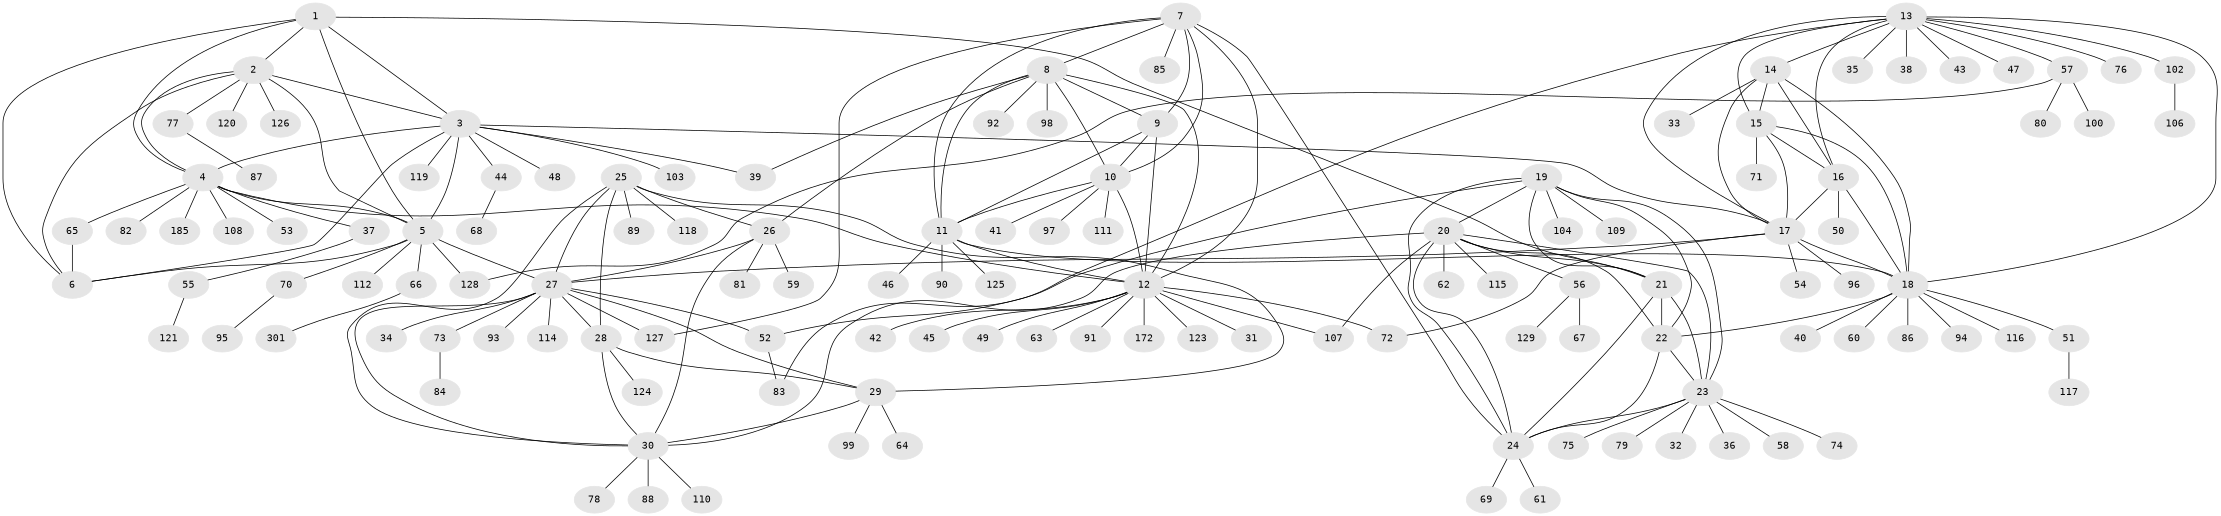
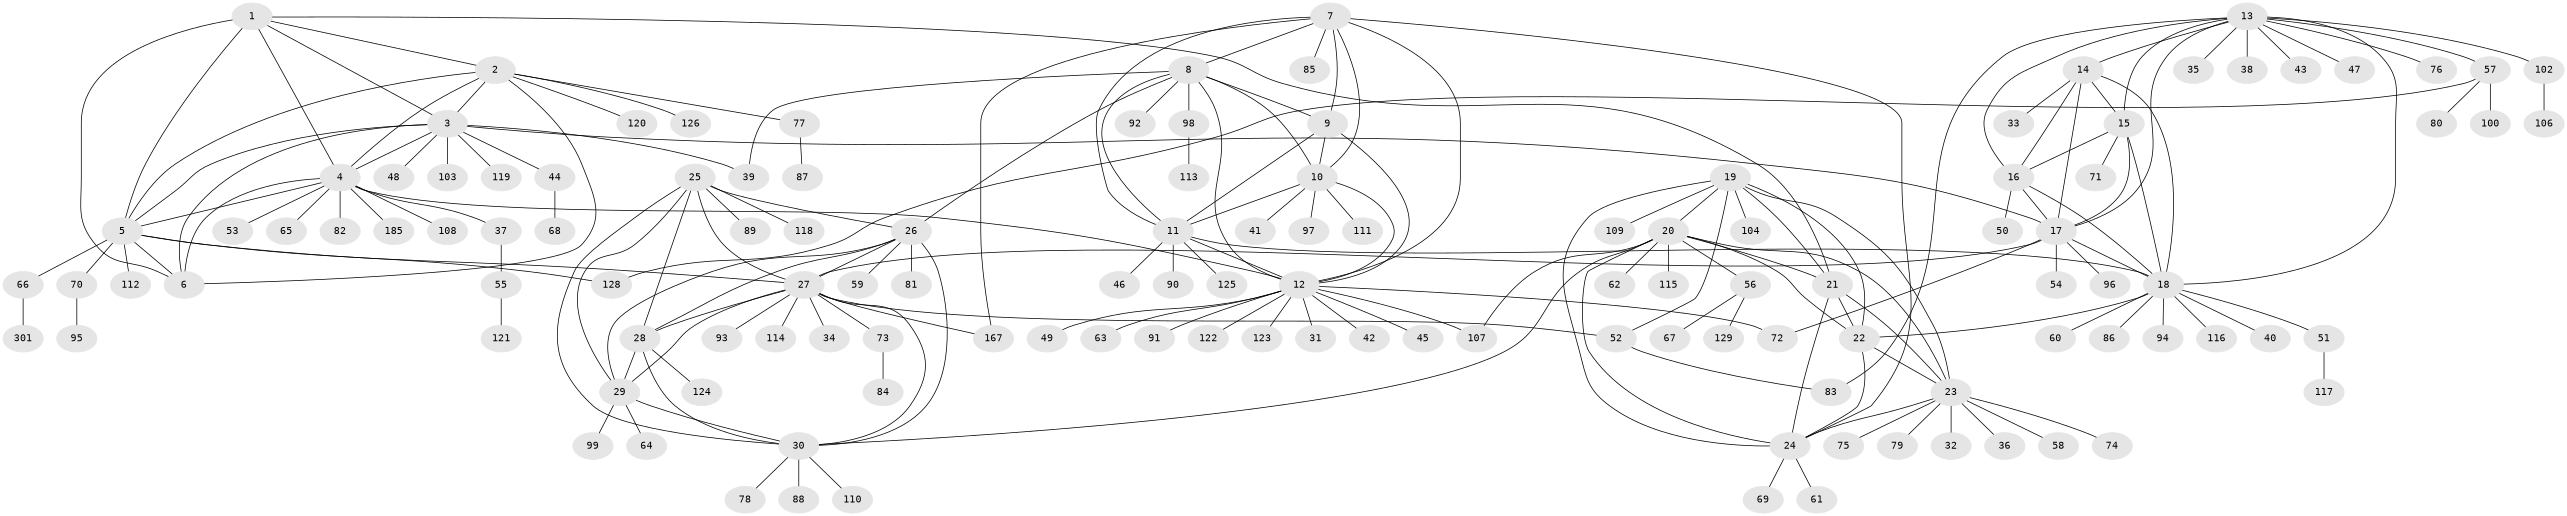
none -> (1189, 178)
(72, 258) -> (232, 199)
none -> (720, 269)
none -> (777, 272)
(655, 339) -> (993, 339)
(1144, 339) -> (1208, 339)
